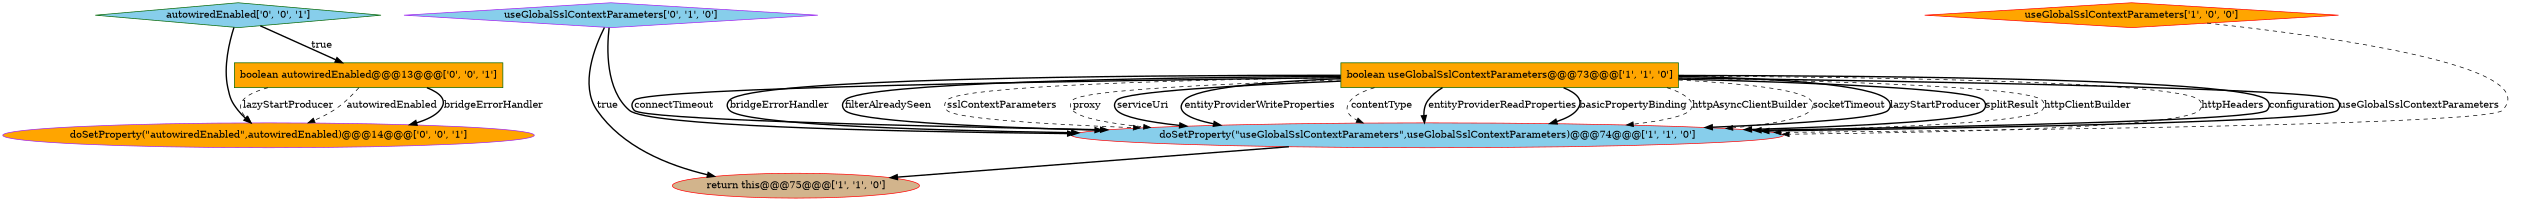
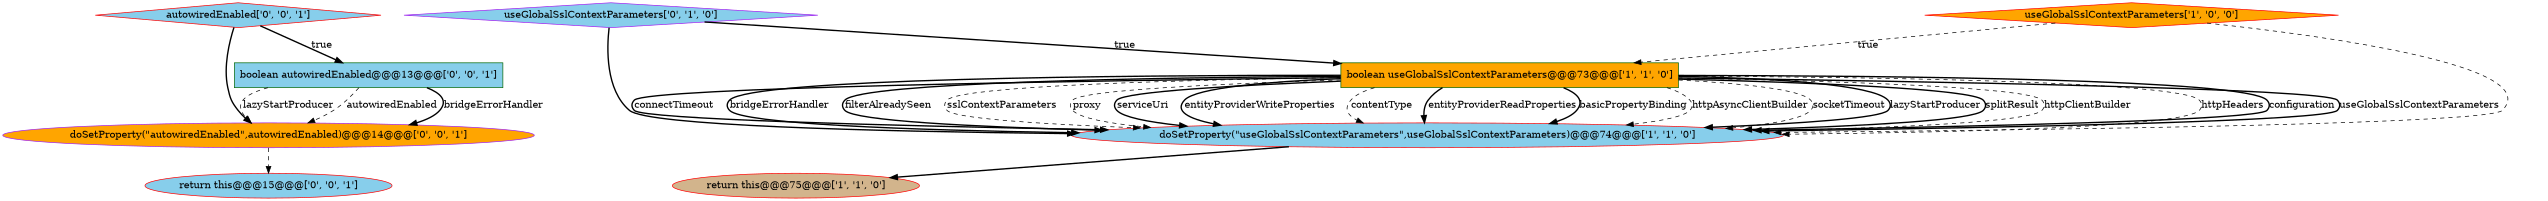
(238, 15) -> (238, 15)
none -> (1848, 43)
(369, 75) -> (369, 75)
(611, 127) -> (1019, 43)
none -> (269, 186)
